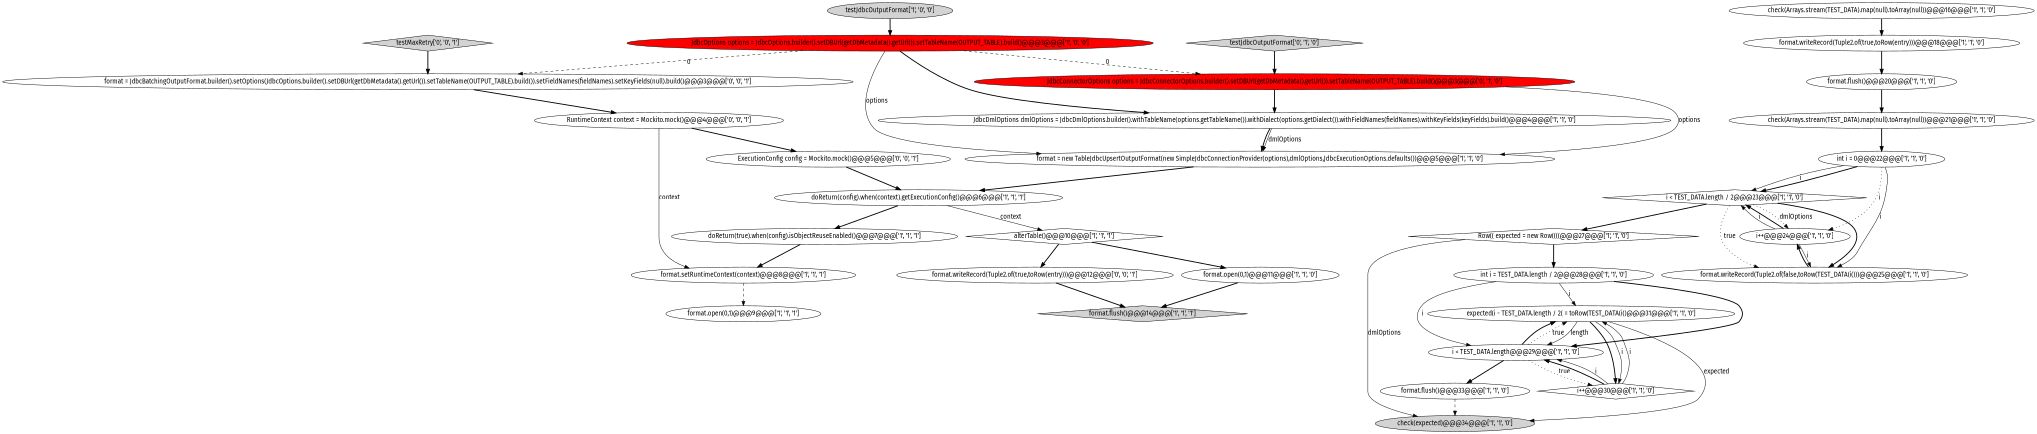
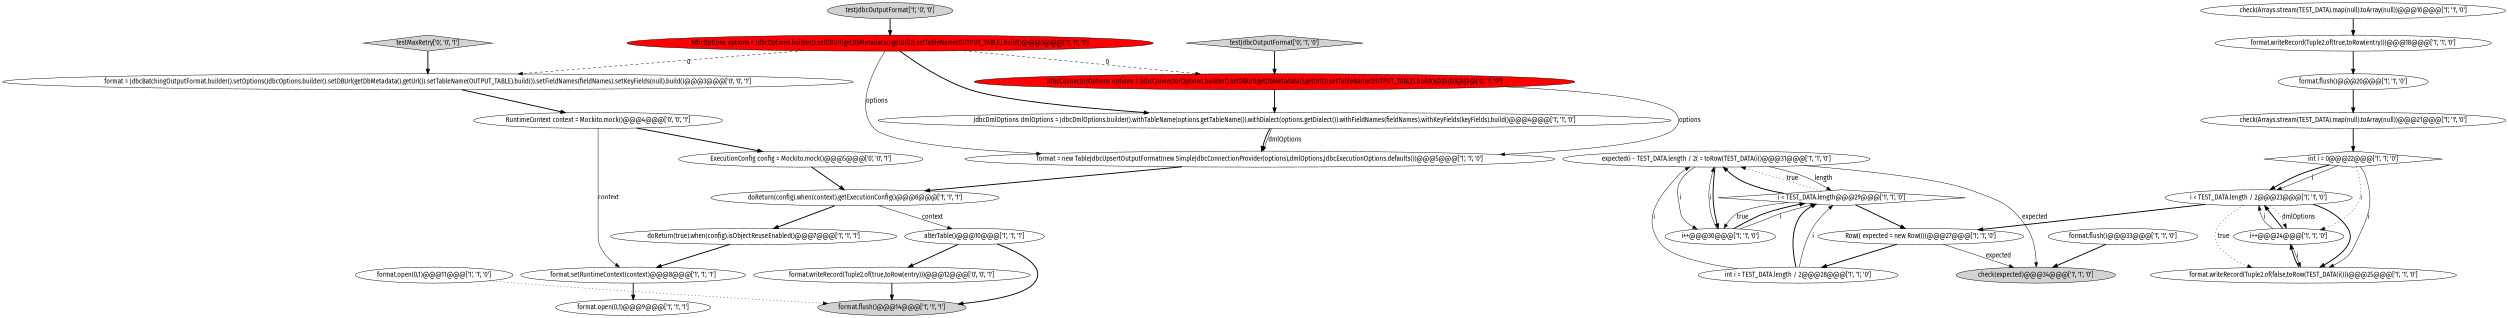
(1882, 159) -> (2353, 159)
(1735, 198) -> (2259, 198)
(1064, 236) -> (975, 236)
(1554, 236) -> (1921, 236)
(1156, 255) -> (1029, 287)
(743, 292) -> (633, 289)
(1202, 294) -> (656, 293)
(1143, 314) -> (892, 308)
(1385, 333) -> (1999, 256)
(1516, 352) -> (1842, 198)
(1487, 371) -> (1878, 216)
(1557, 375) -> (1755, 208)
(1616, 391) -> (1720, 236)
(1455, 405) -> (2082, 255)
